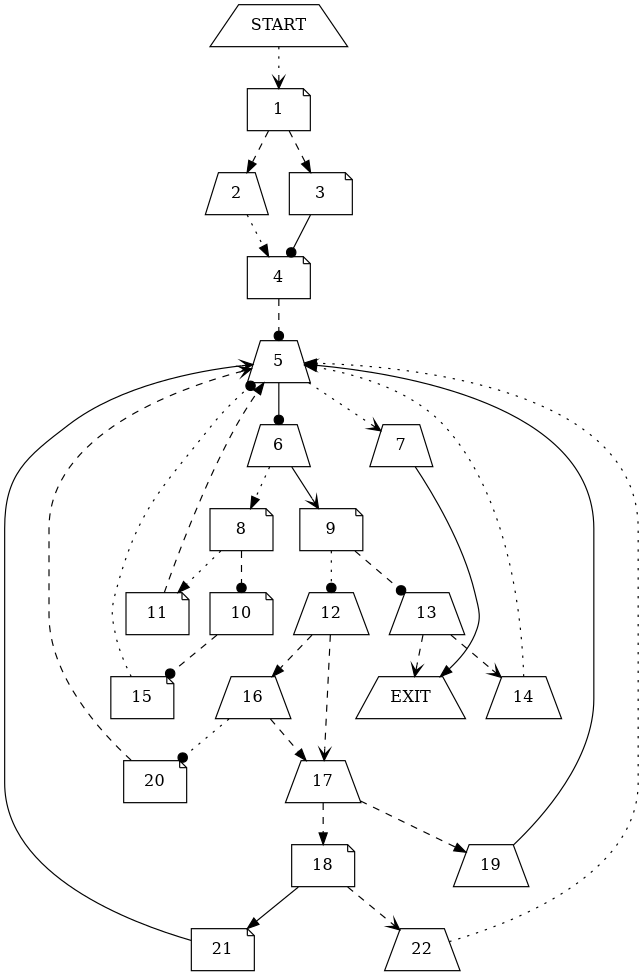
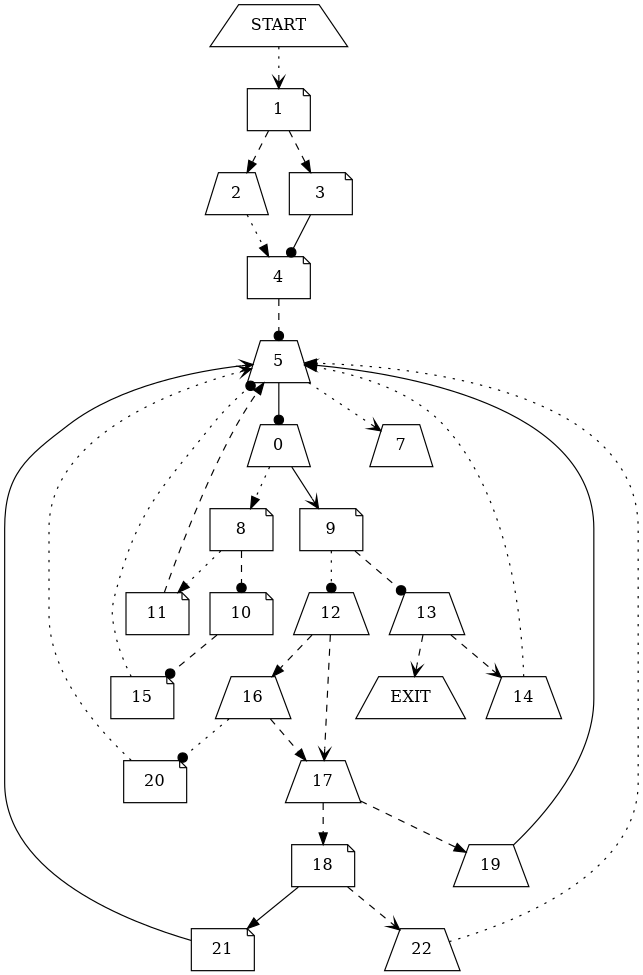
(279, 446) -> (279, 446)
(50, 525) -> (50, 525)
(467, 567) -> none
